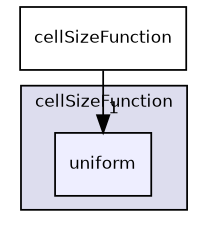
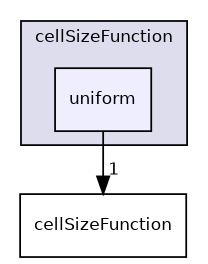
(103, 96) -> (103, 156)
